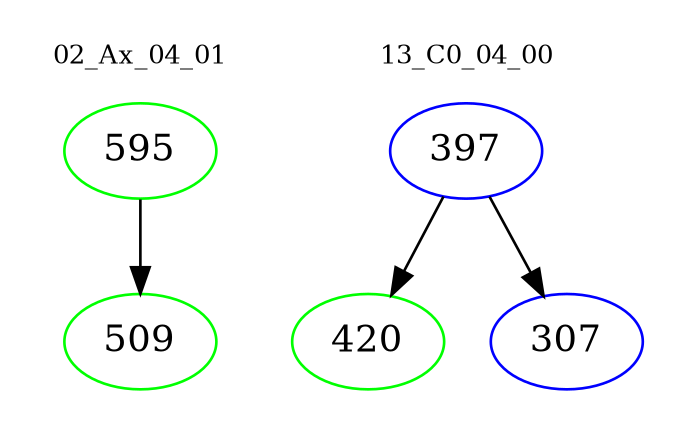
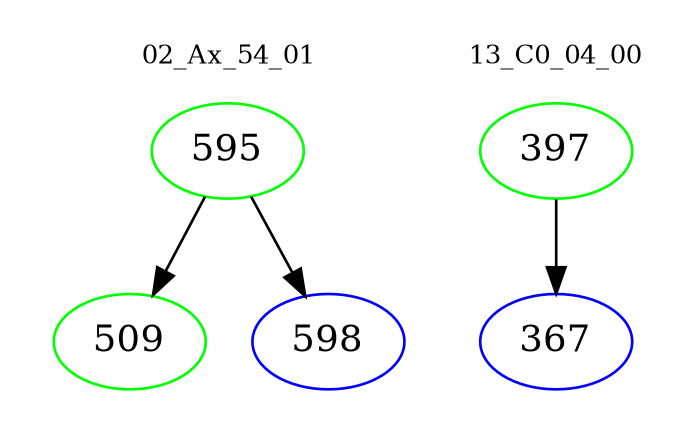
(140, 57) -> (229, 57)
(466, 151) -> (556, 151)
none -> (328, 342)
(368, 342) -> none
(567, 342) -> (556, 342)
